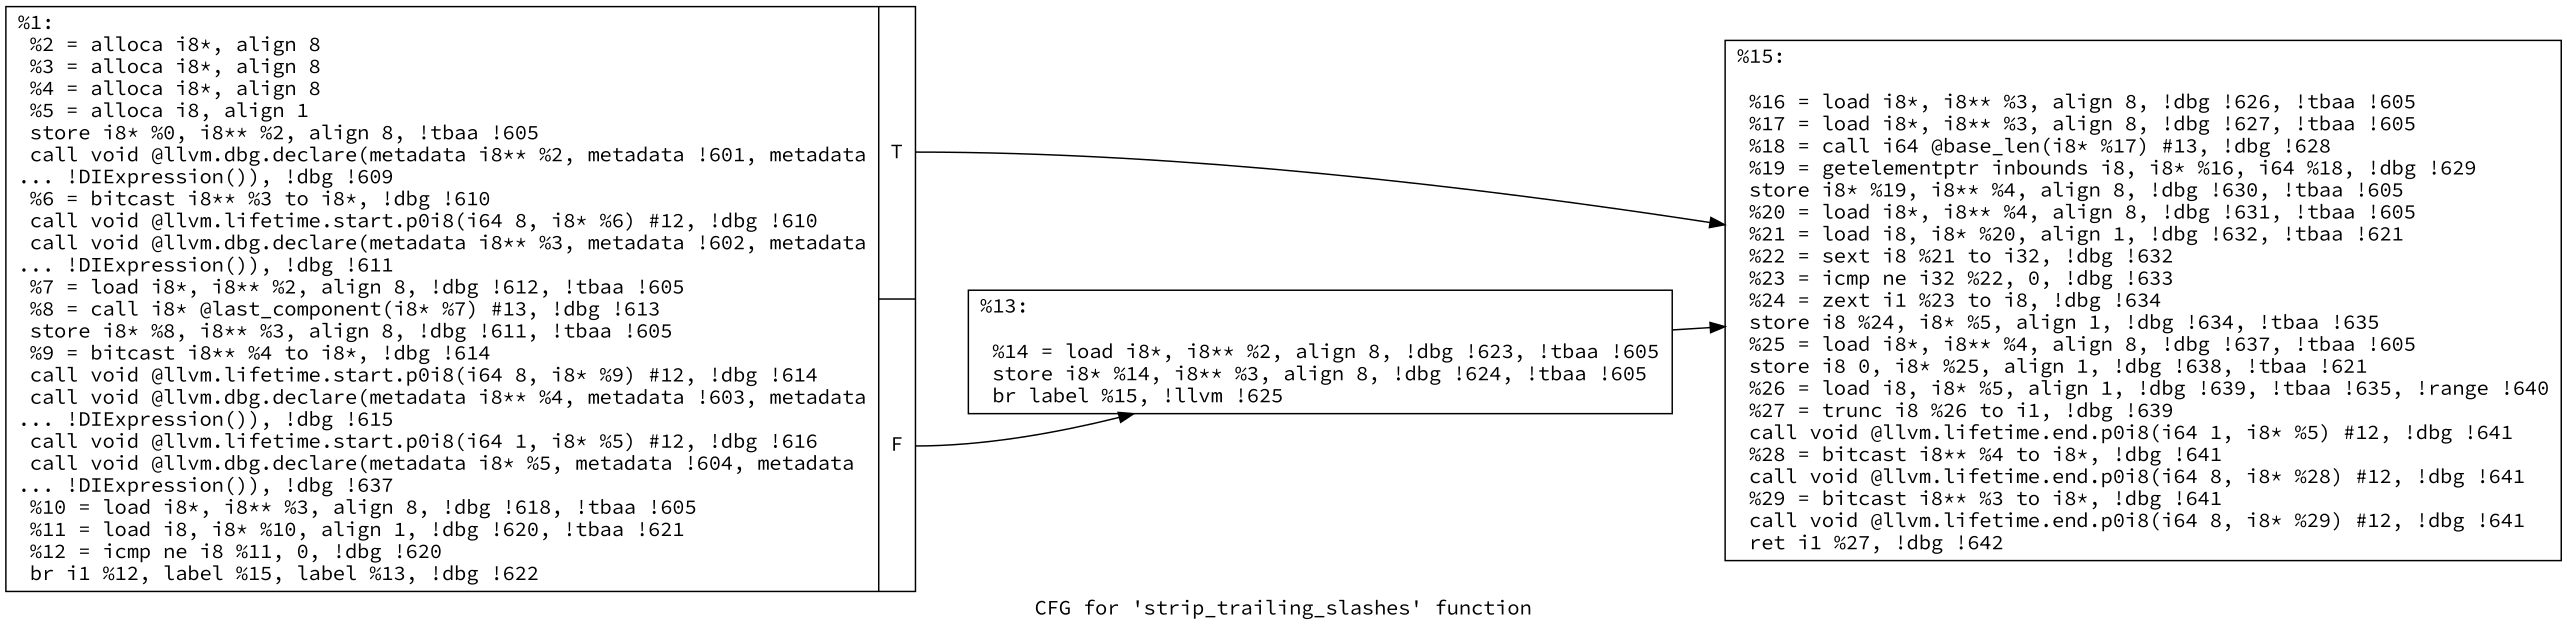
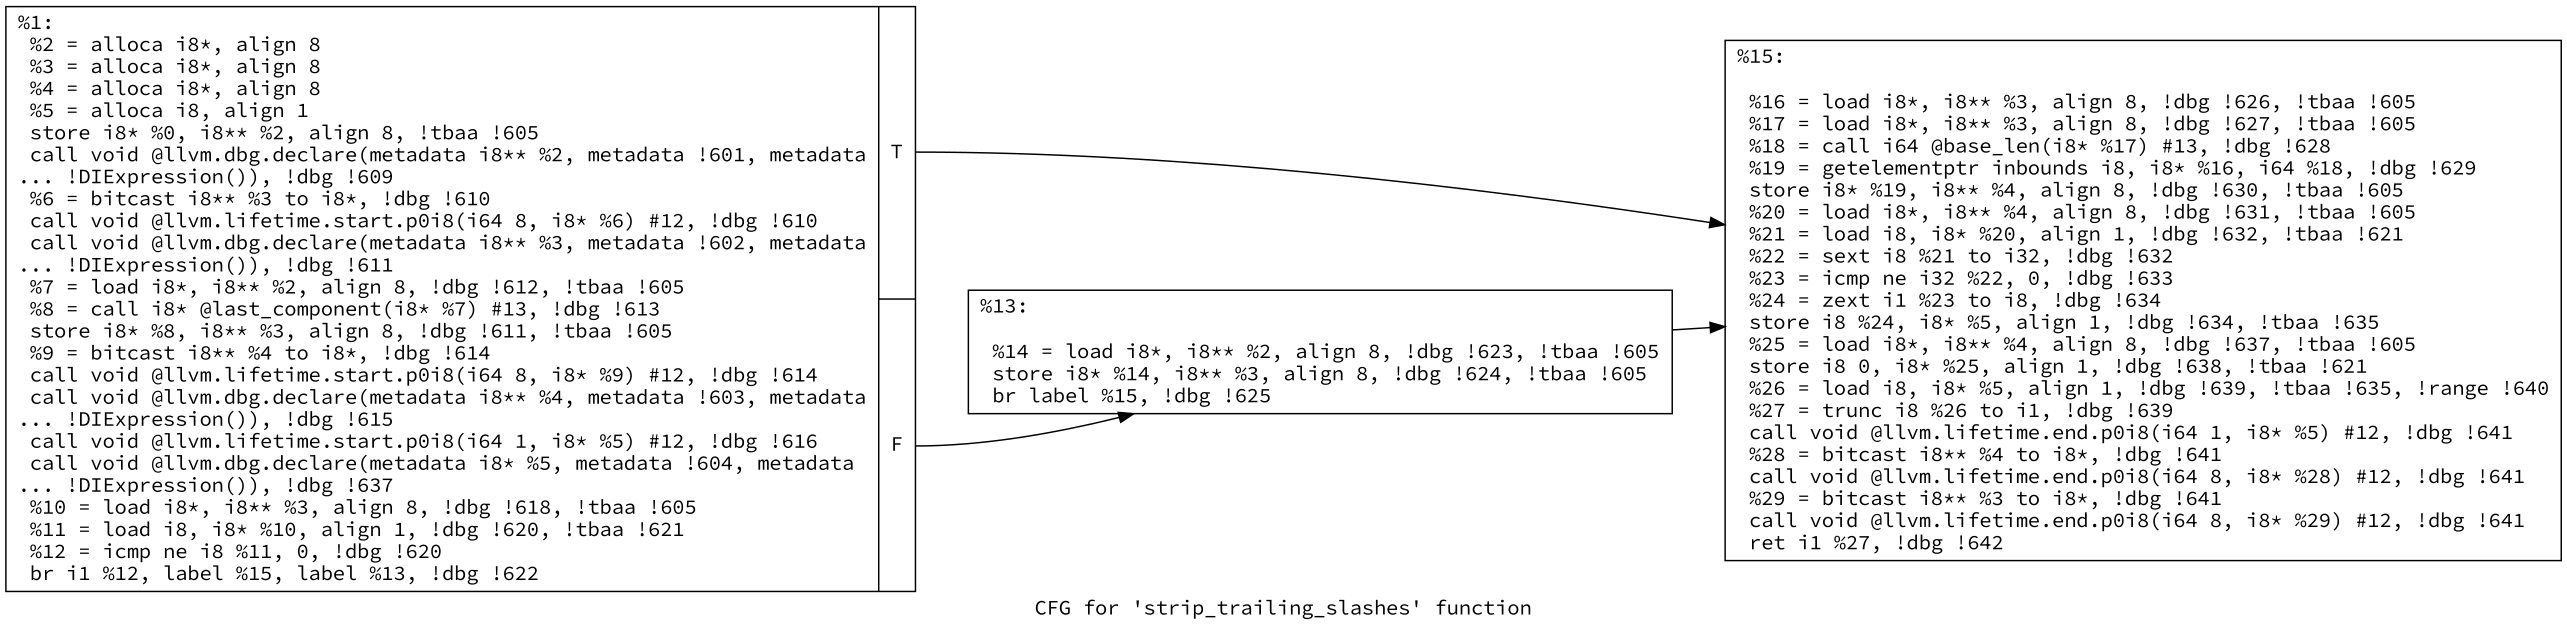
(1132, 396) -> (1126, 396)
